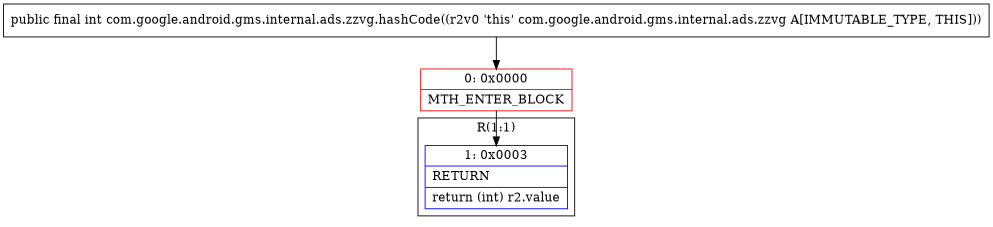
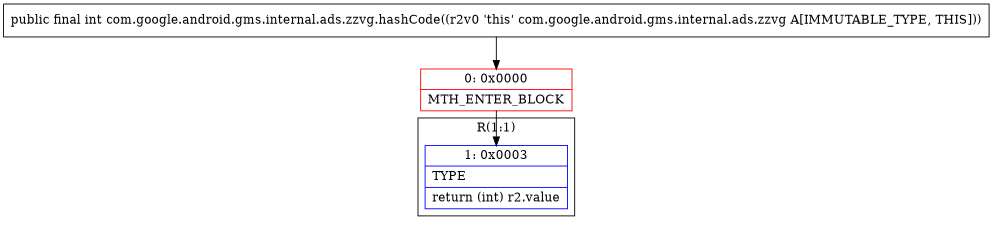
(461, 176) -> (450, 176)
